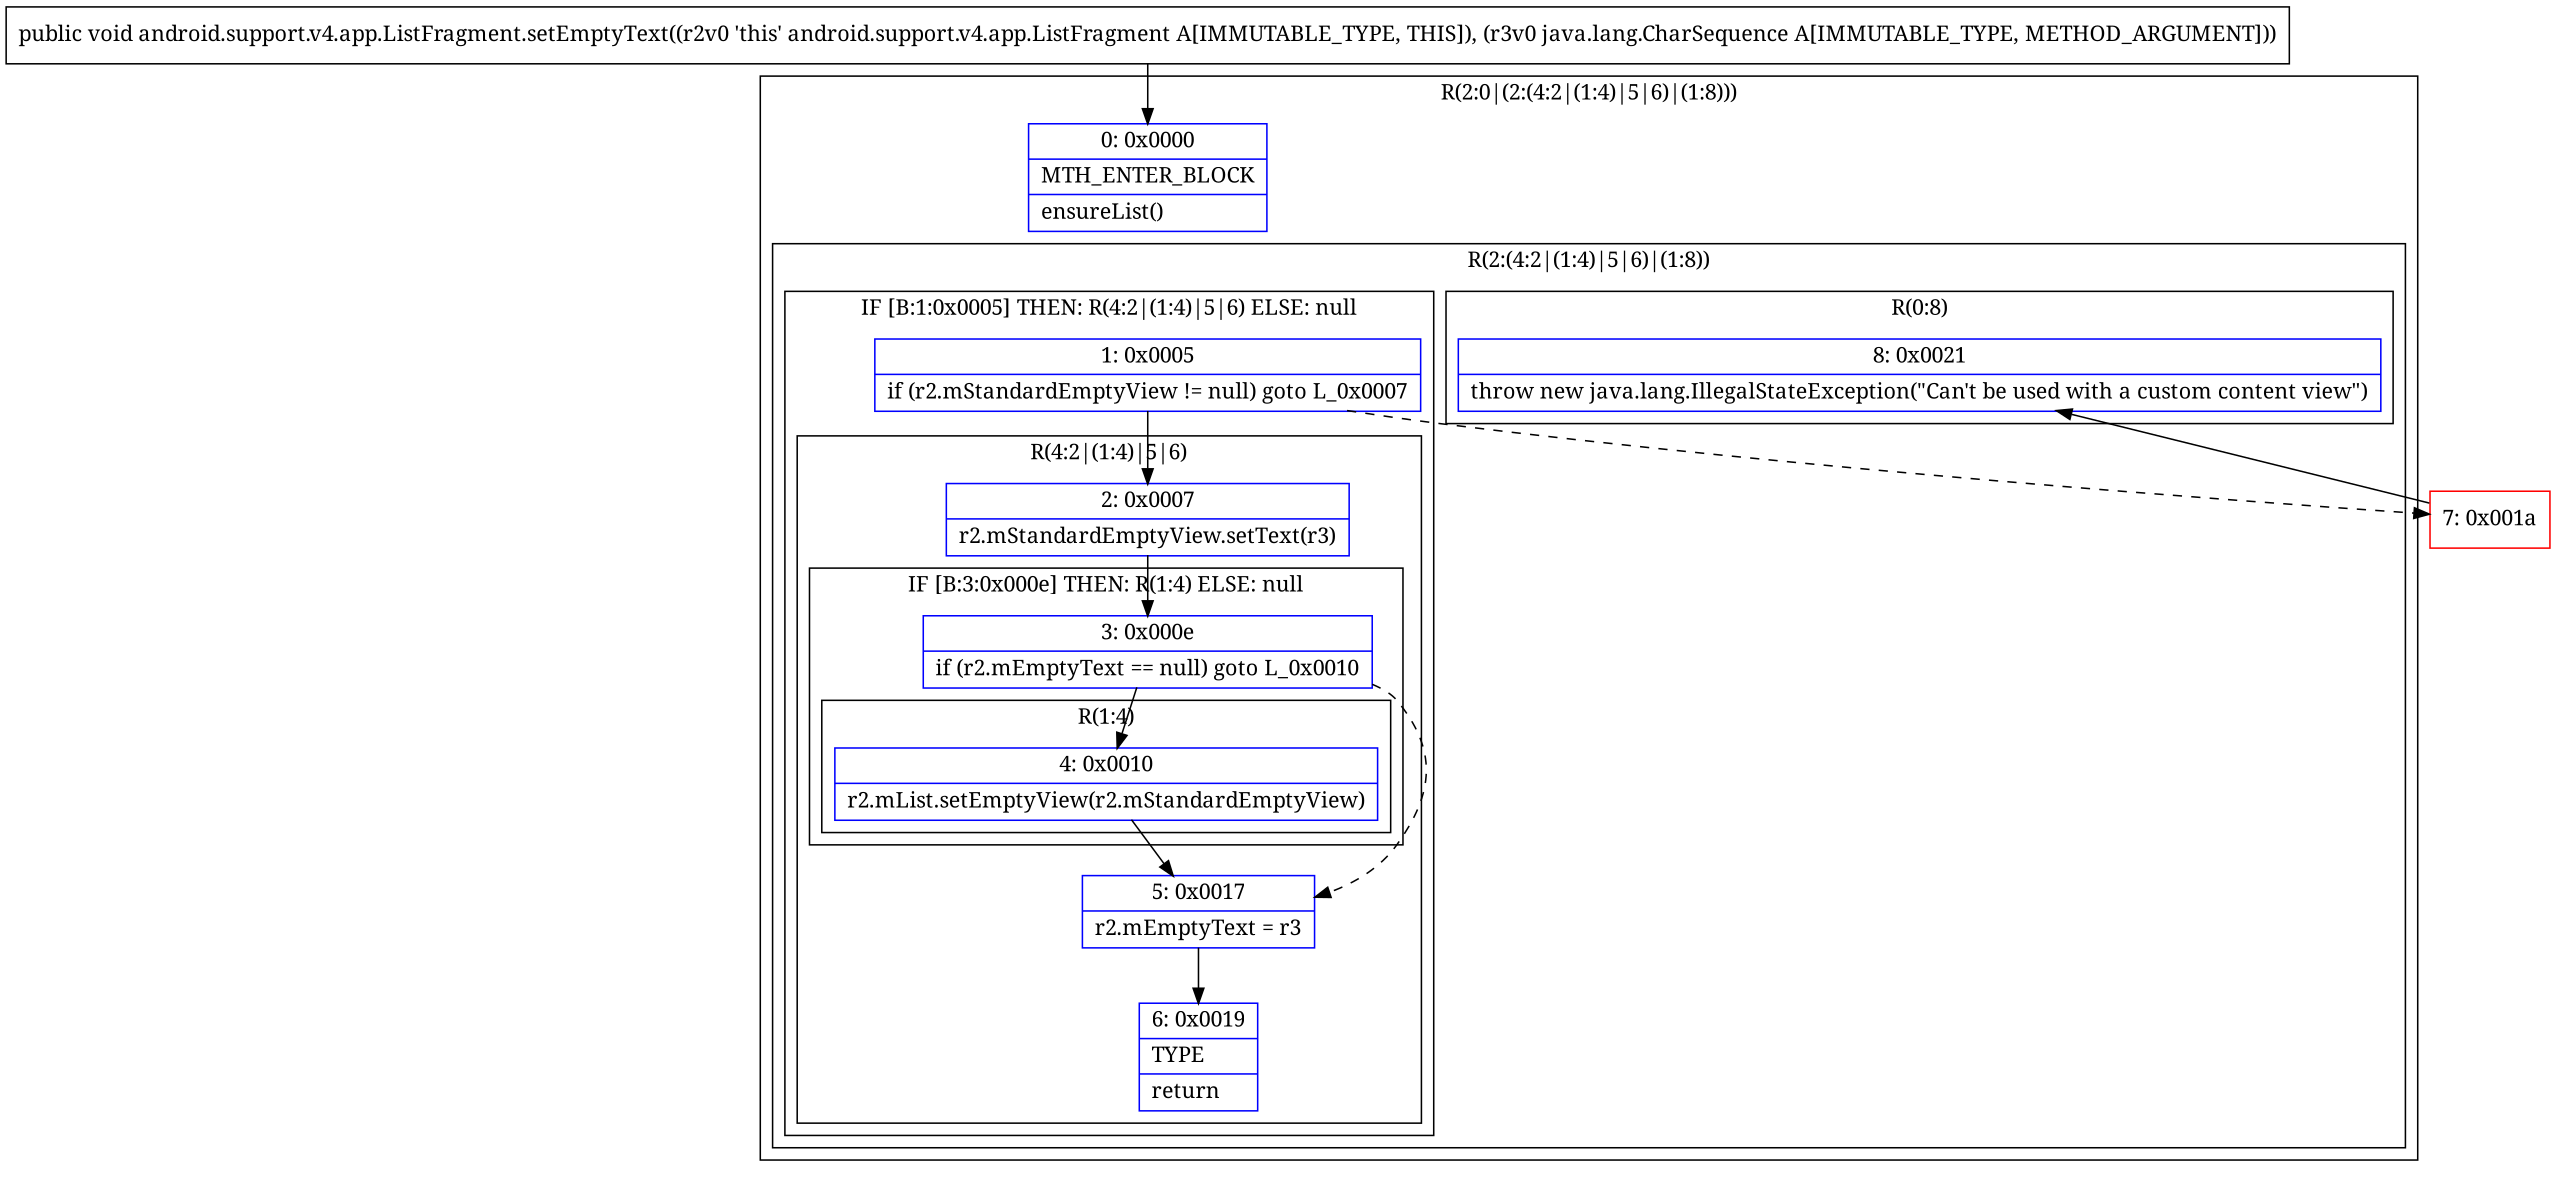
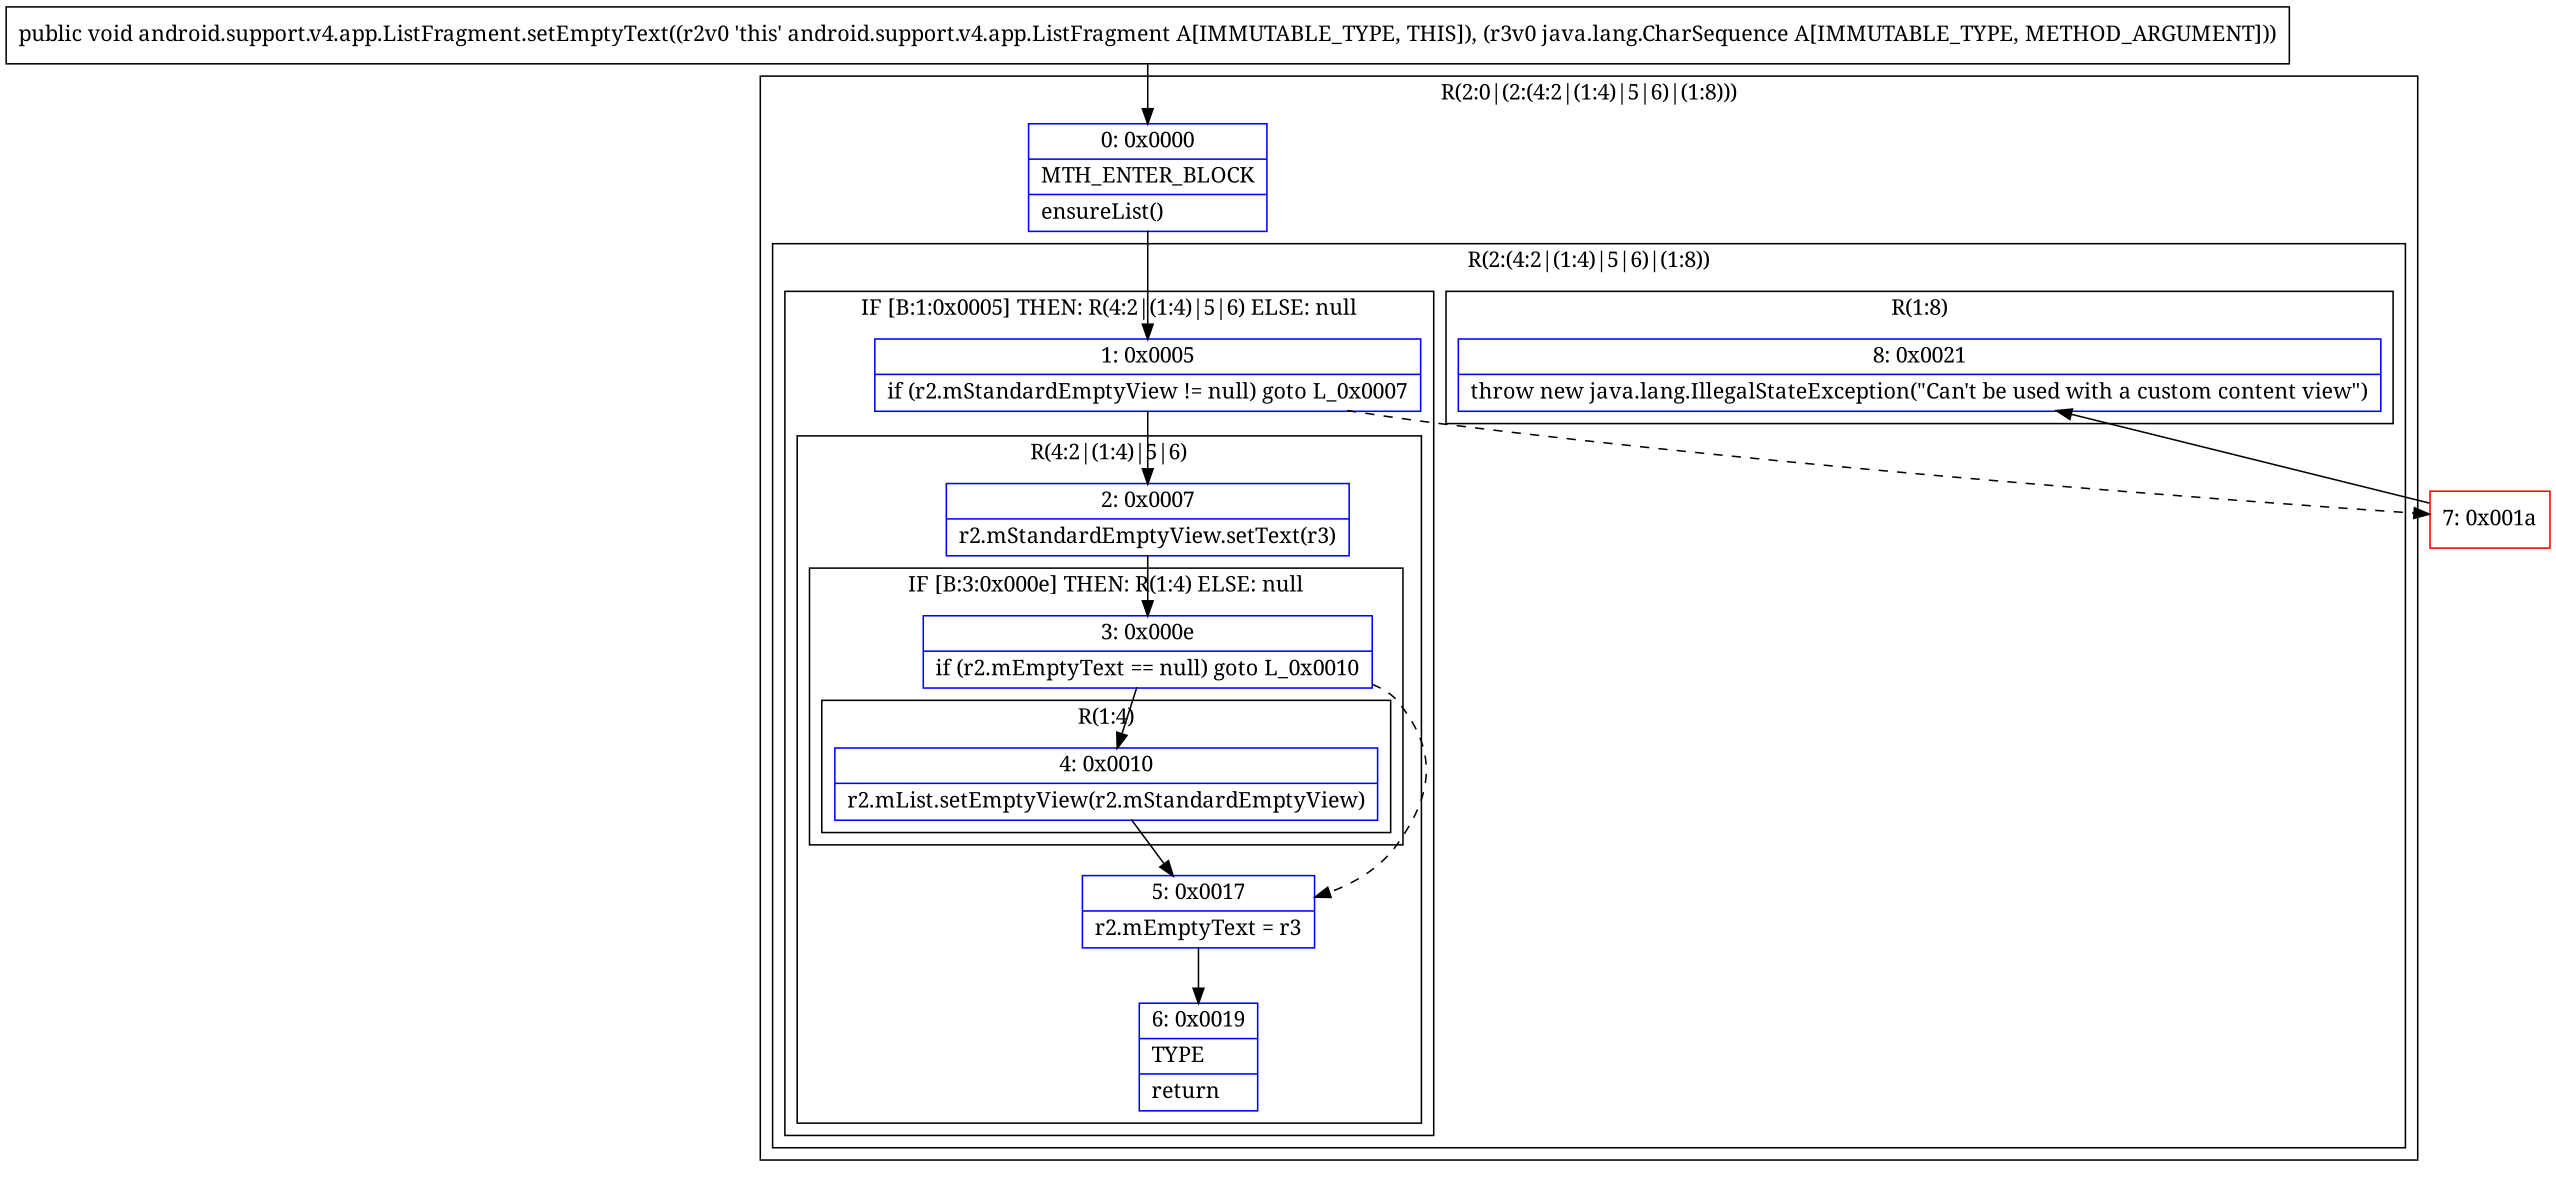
none -> (1148, 277)
(1920, 309) -> (1920, 309)
